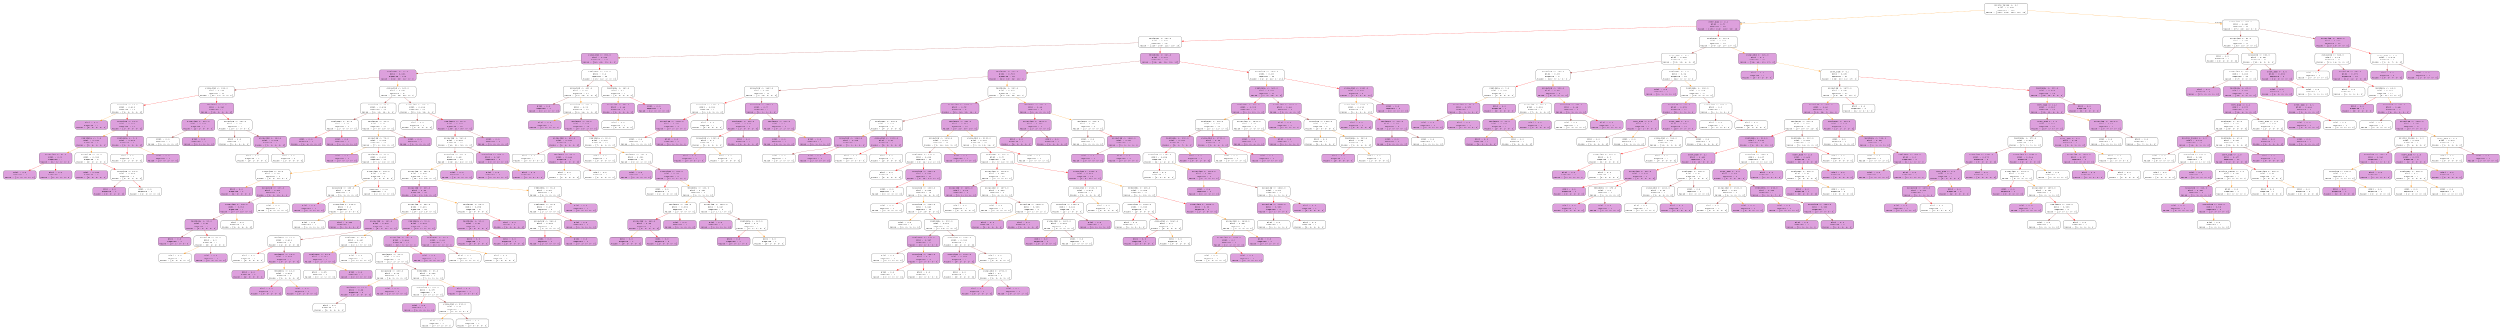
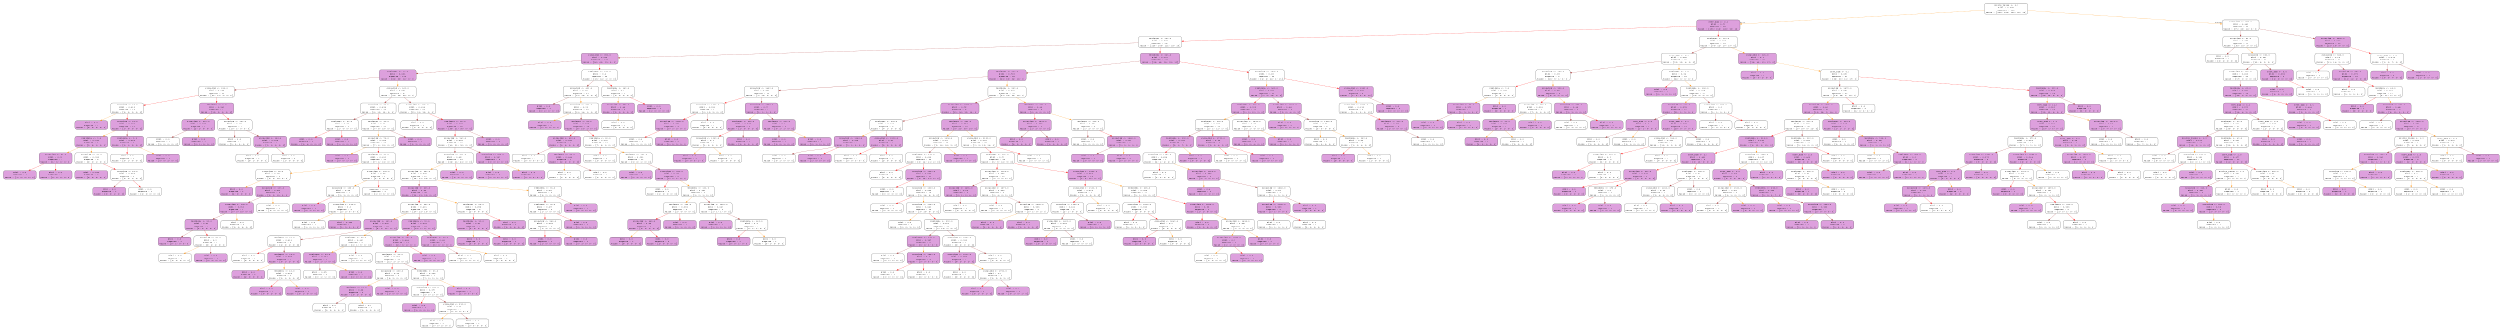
(2203, 92) -> none
(1356, 125) -> none
(1392, 142) -> none
(2268, 158) -> none
(509, 225) -> (509, 225)
none -> (1202, 225)
none -> (365, 308)
